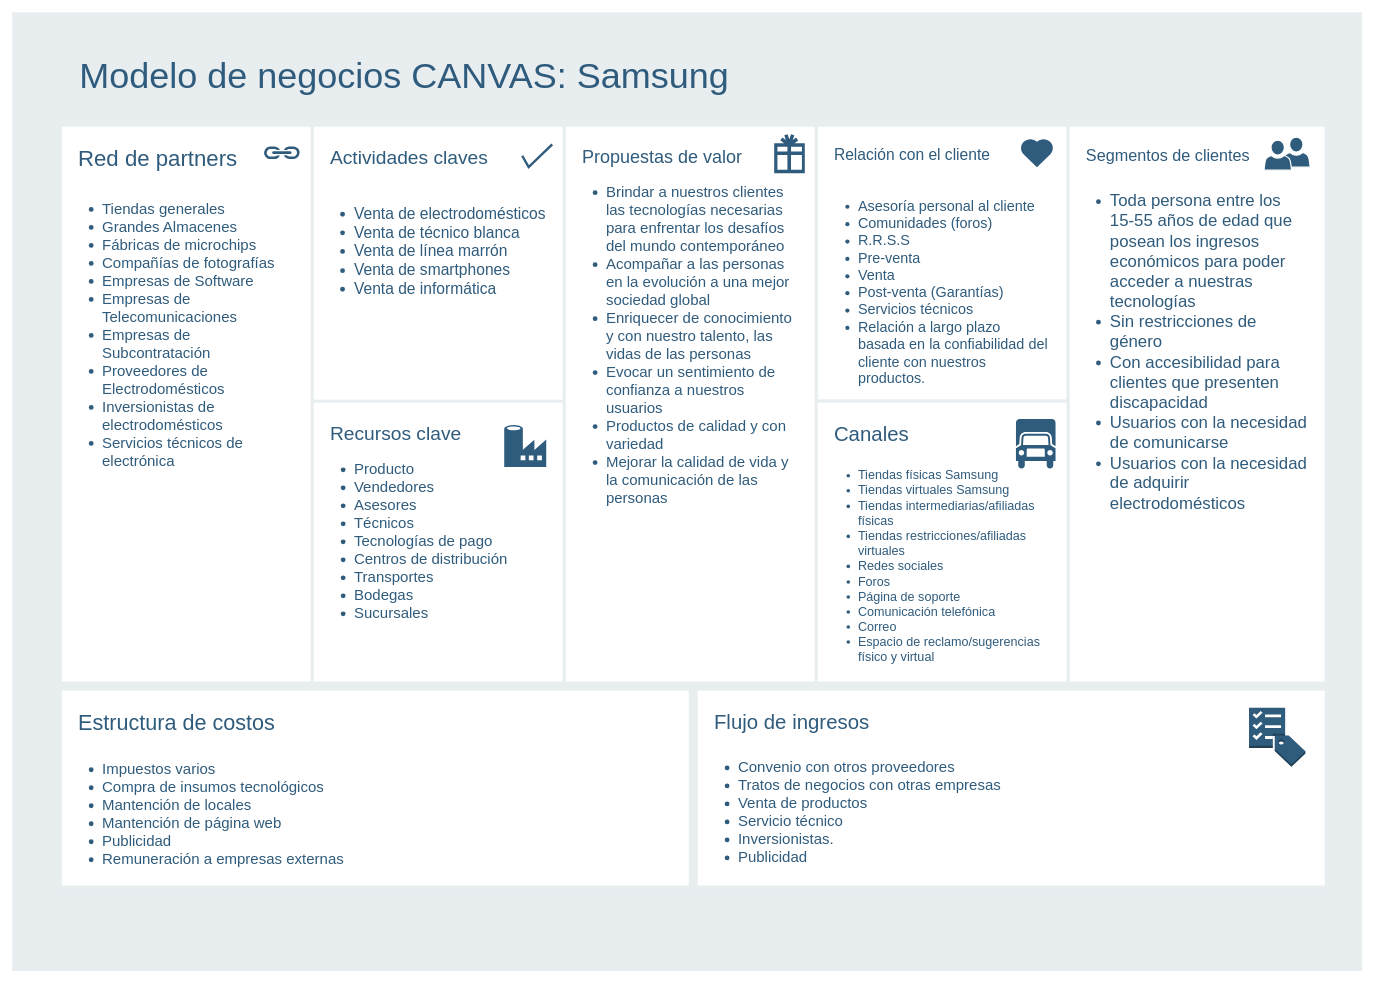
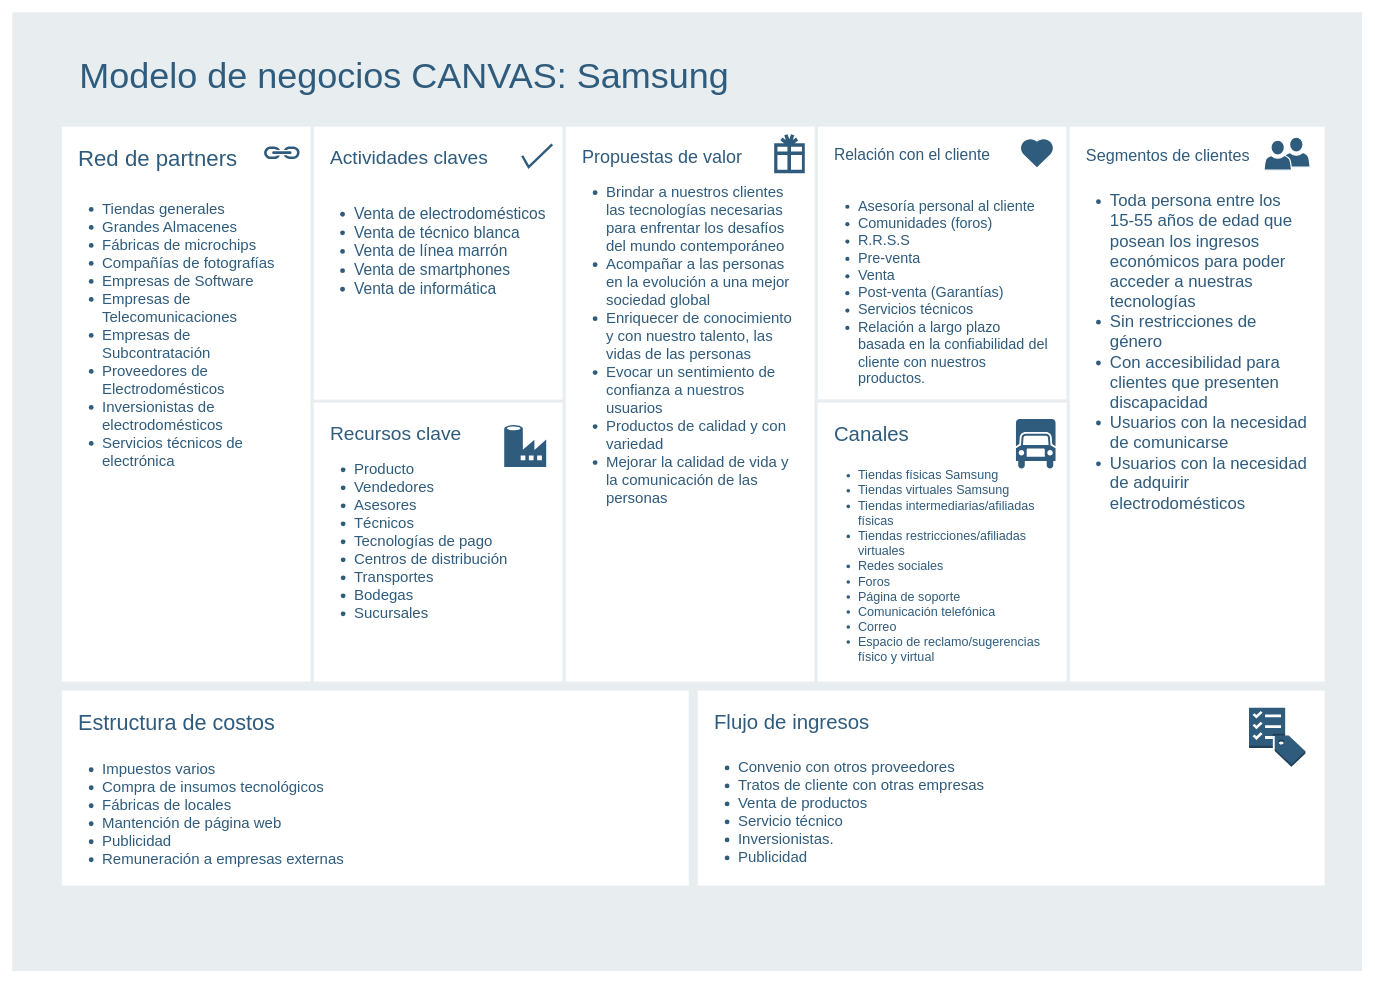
(139, 740) -> (139, 740)
(783, 740) -> (780, 740)
